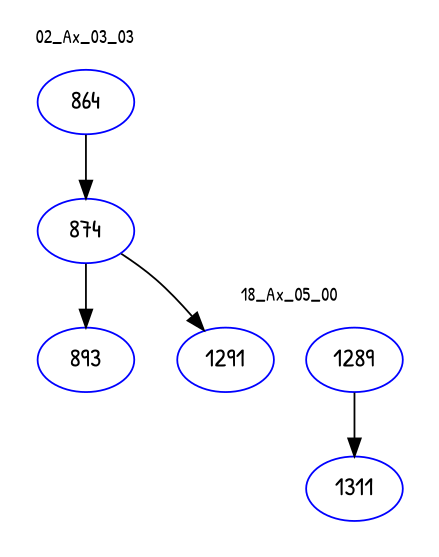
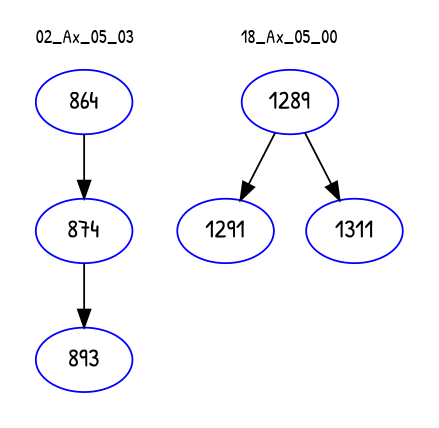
(85, 38) -> (85, 38)
(174, 297) -> (262, 158)
